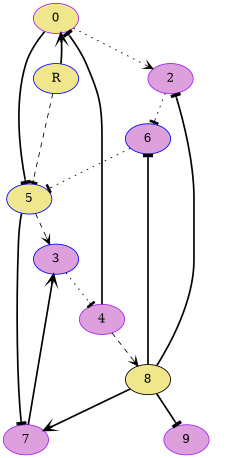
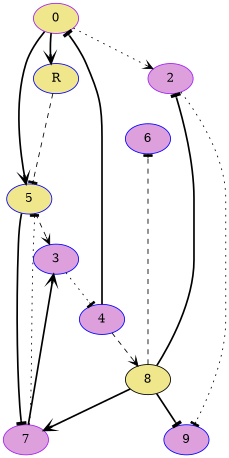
(62, 53) -> (50, 44)
(19, 103) -> (19, 103)
(160, 107) -> (226, 254)
(91, 168) -> (32, 321)
(148, 261) -> (148, 261)
(102, 319) -> (102, 319)
(186, 440) -> (186, 440)
